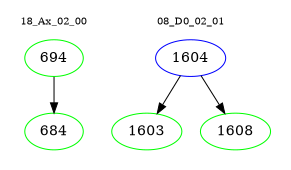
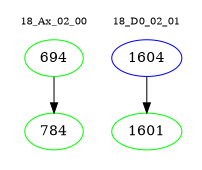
(191, 22) -> (147, 22)
(54, 132) -> (54, 132)
(147, 132) -> none
(235, 132) -> (147, 132)
